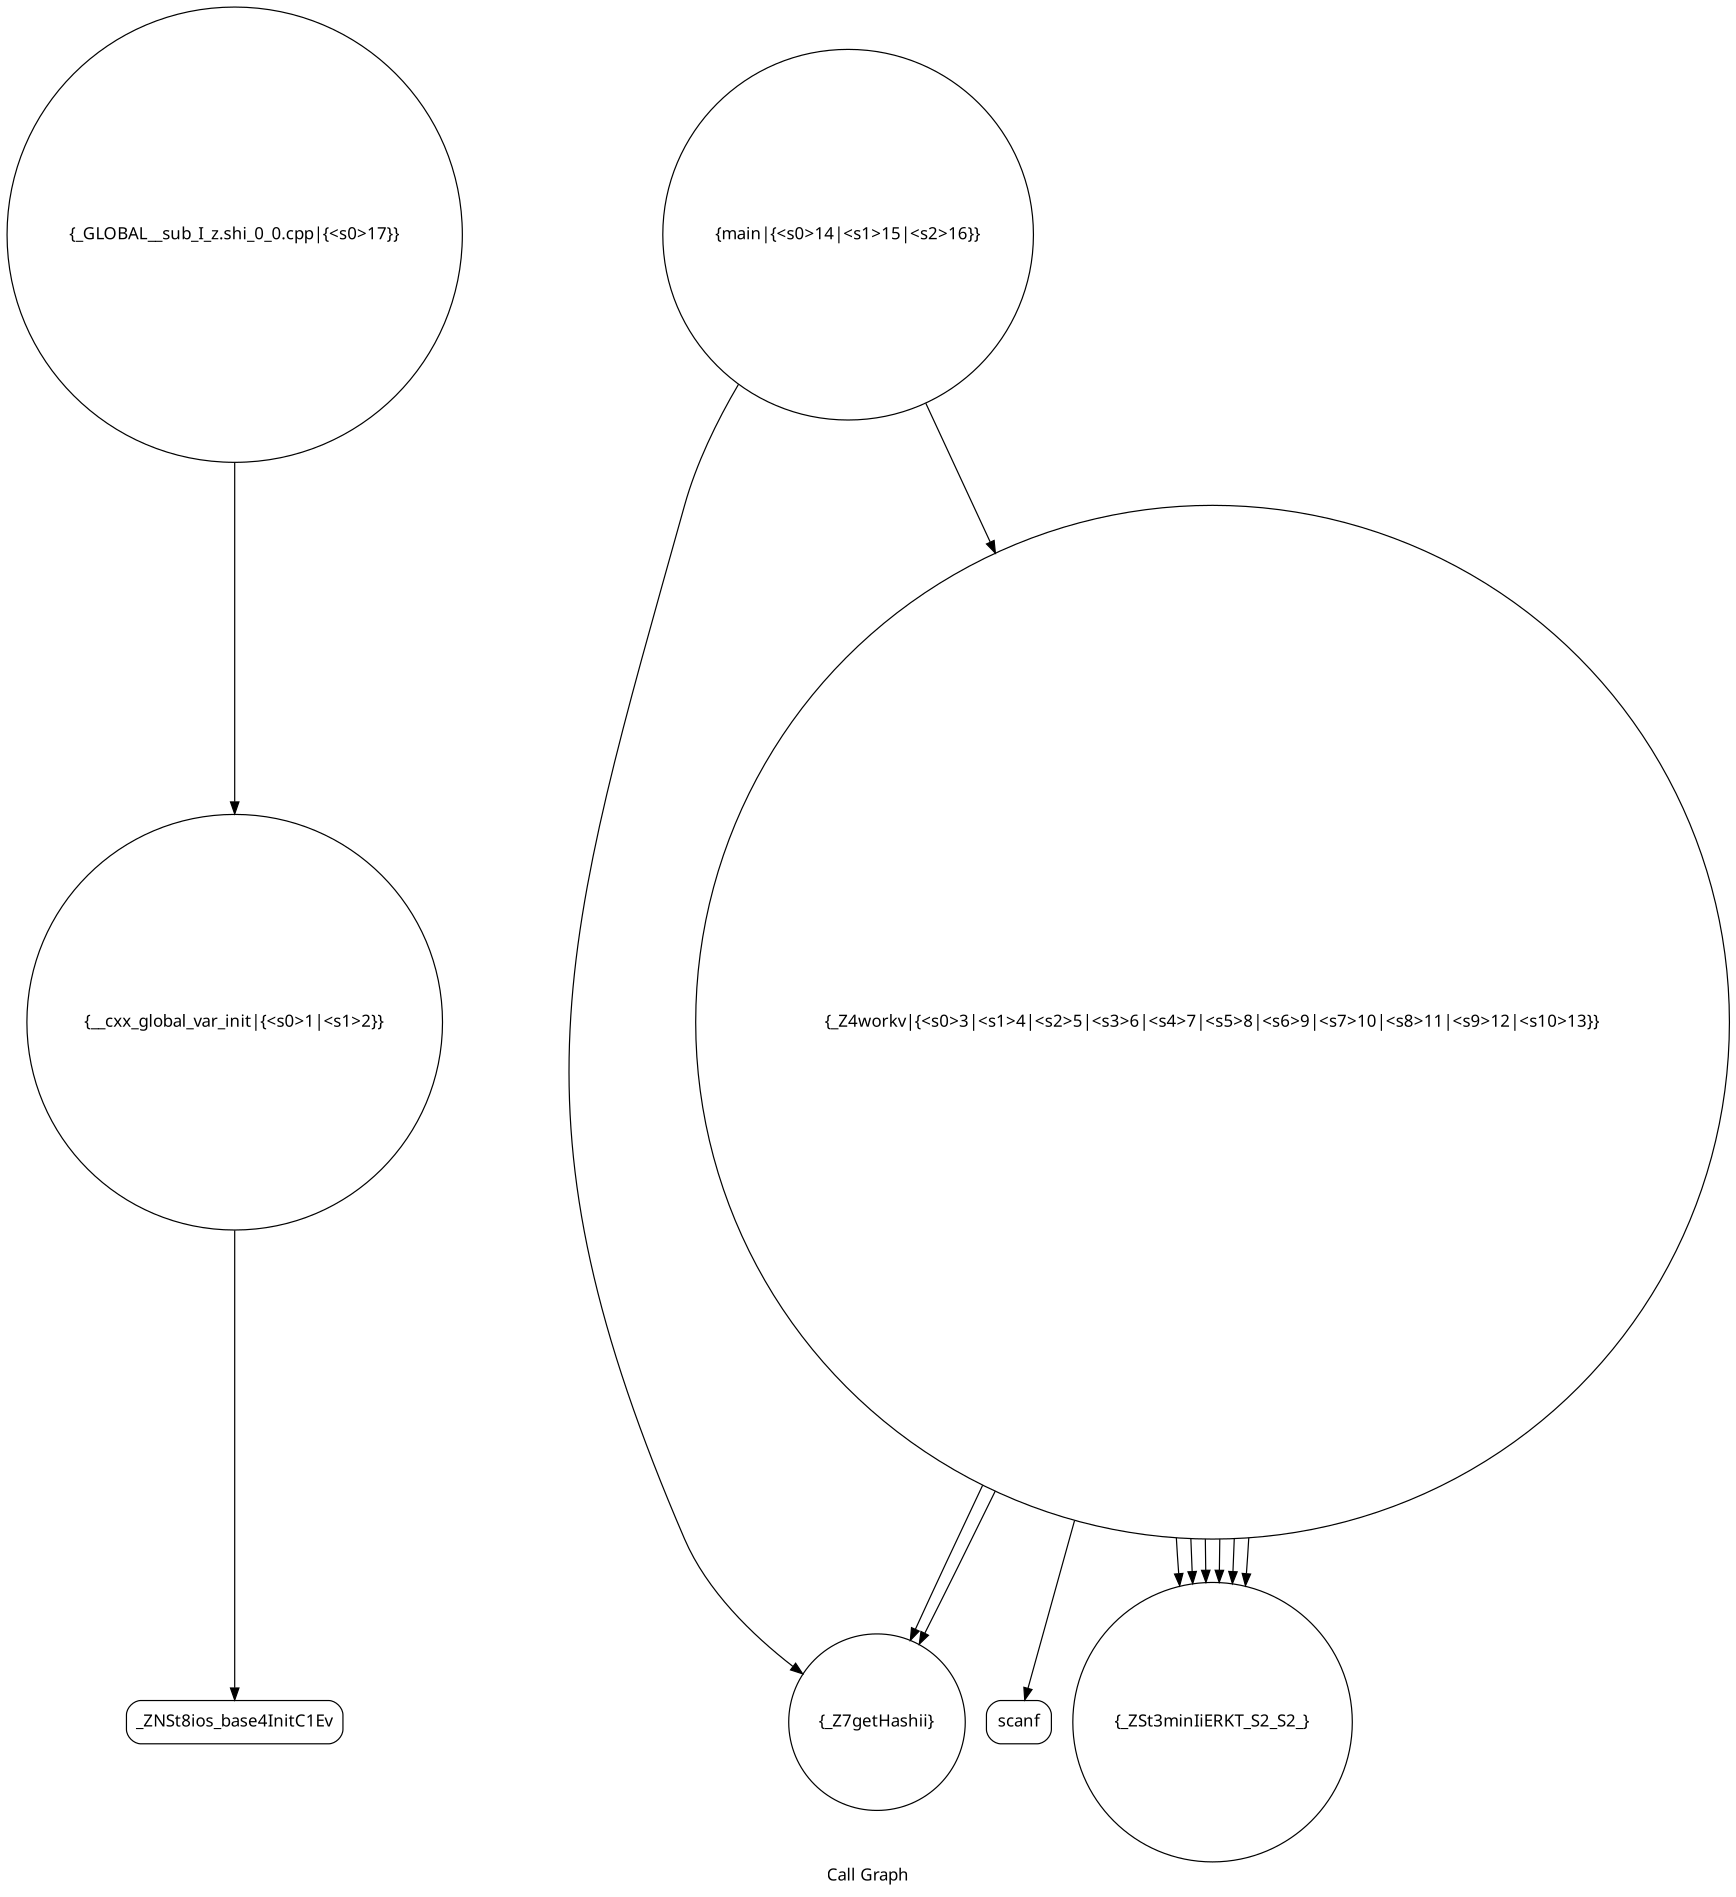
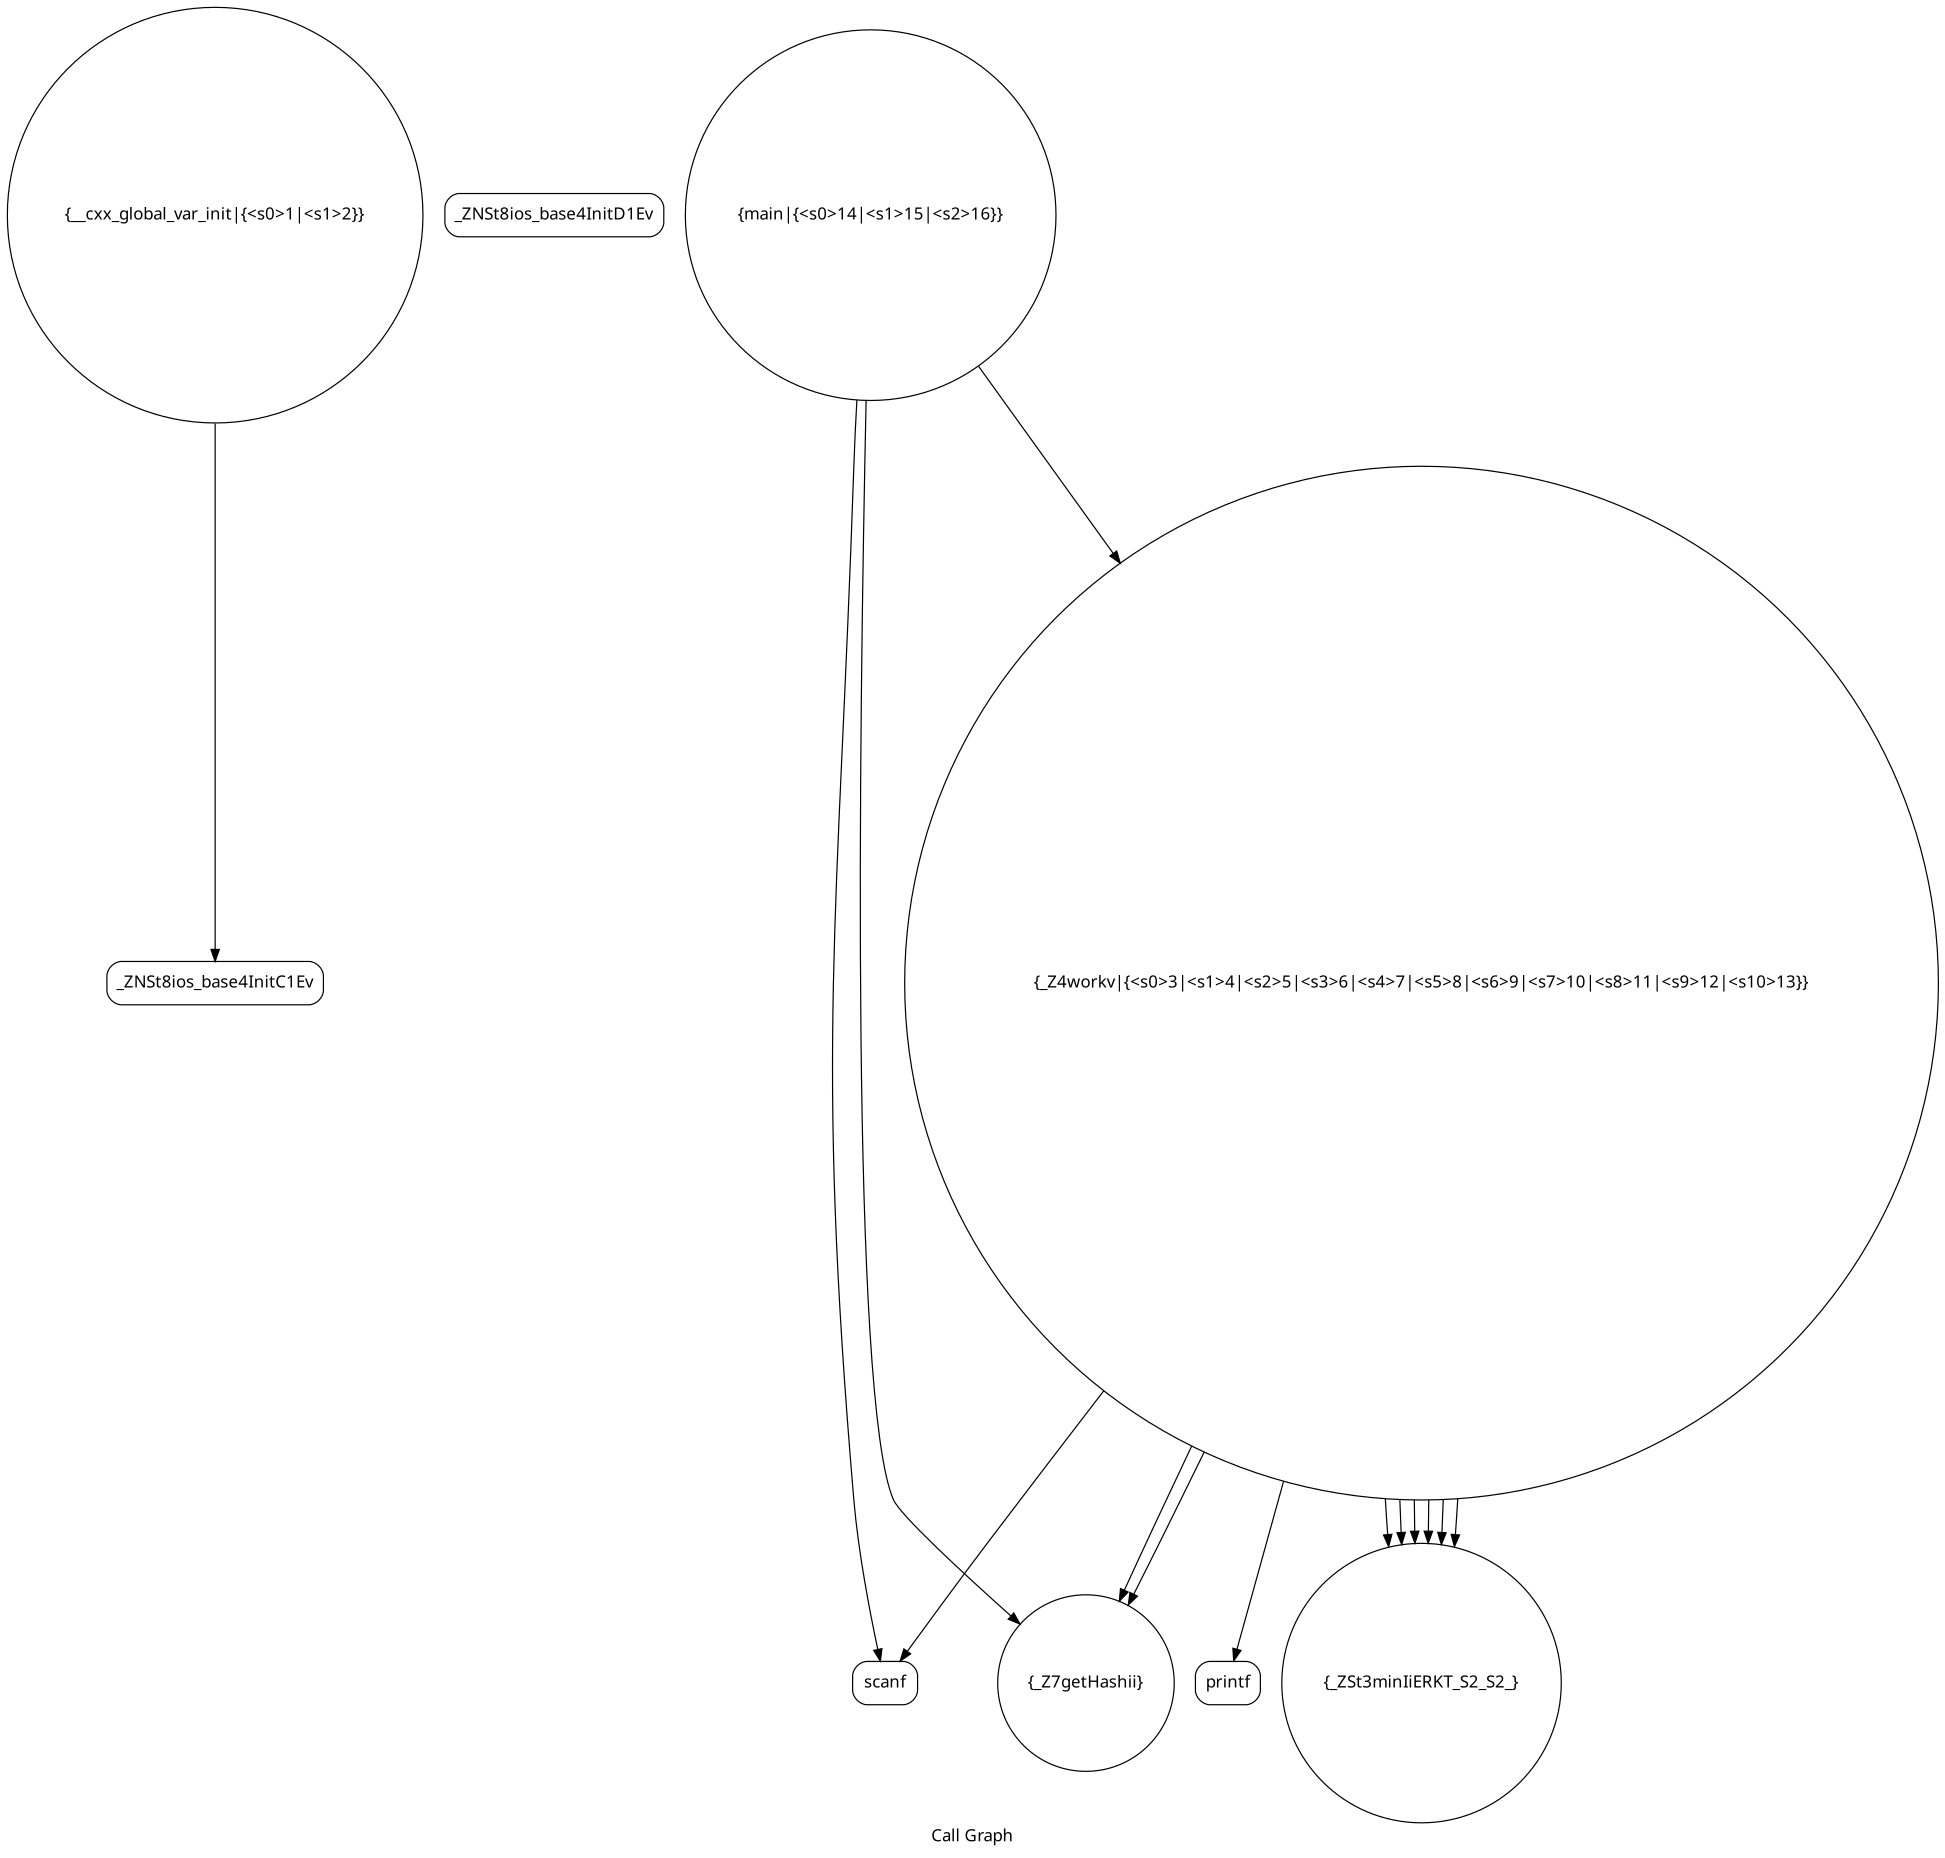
none -> (554, 215)
(235, 235) -> none
none -> (833, 1026)
none -> (1228, 1683)
